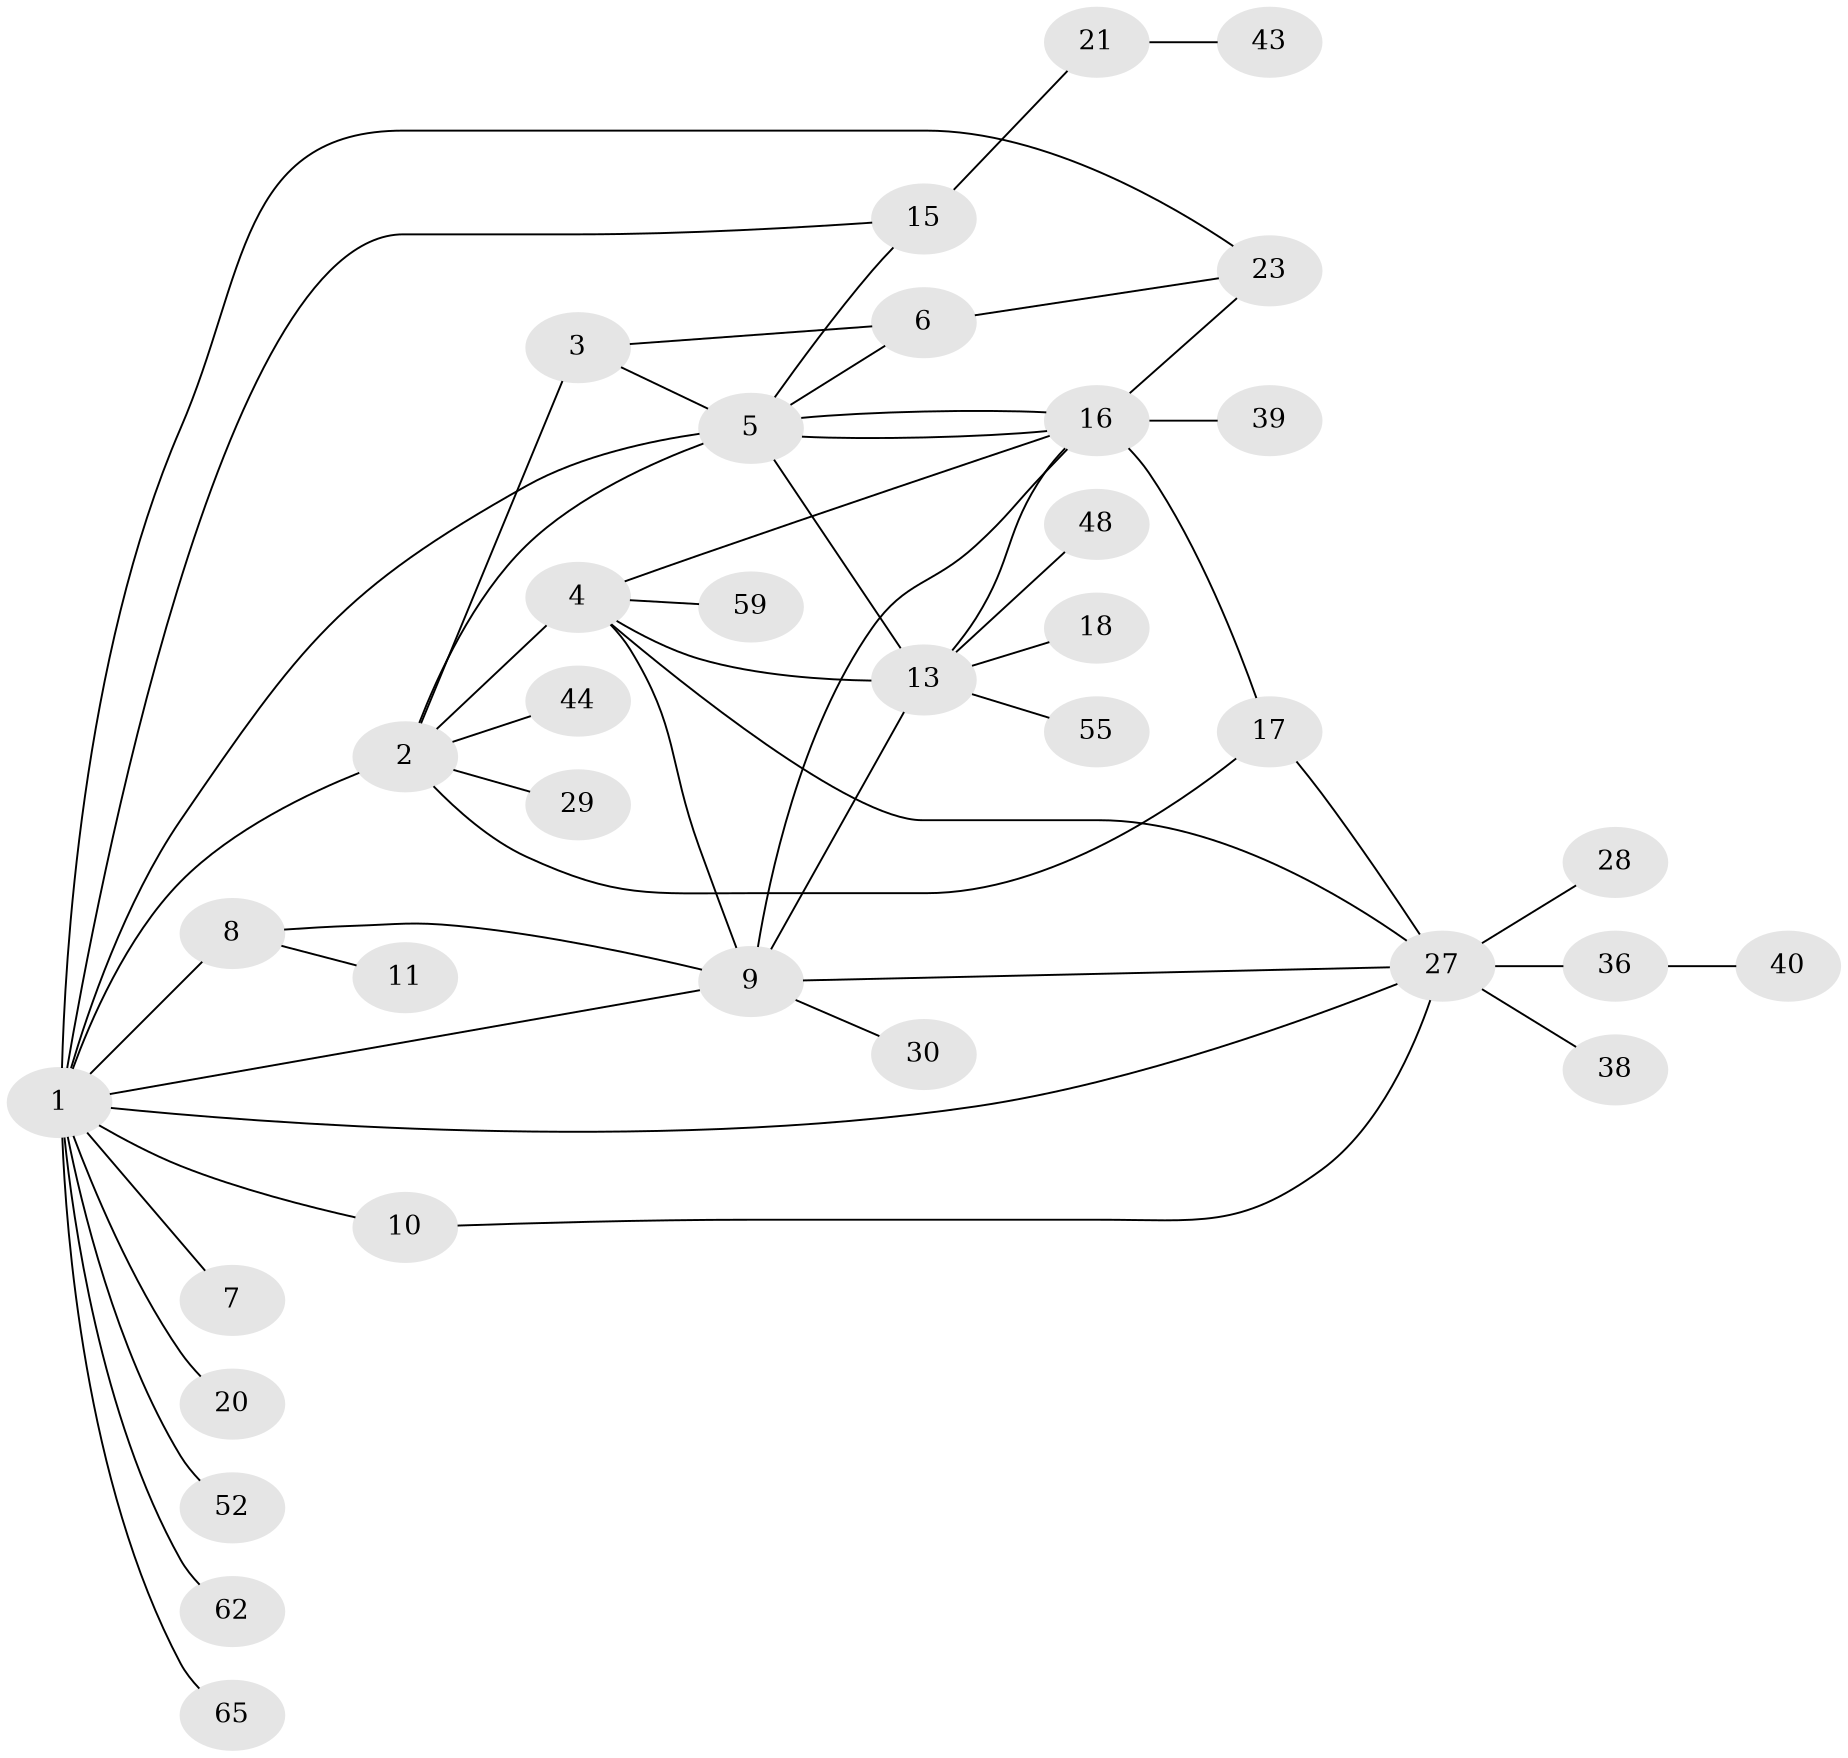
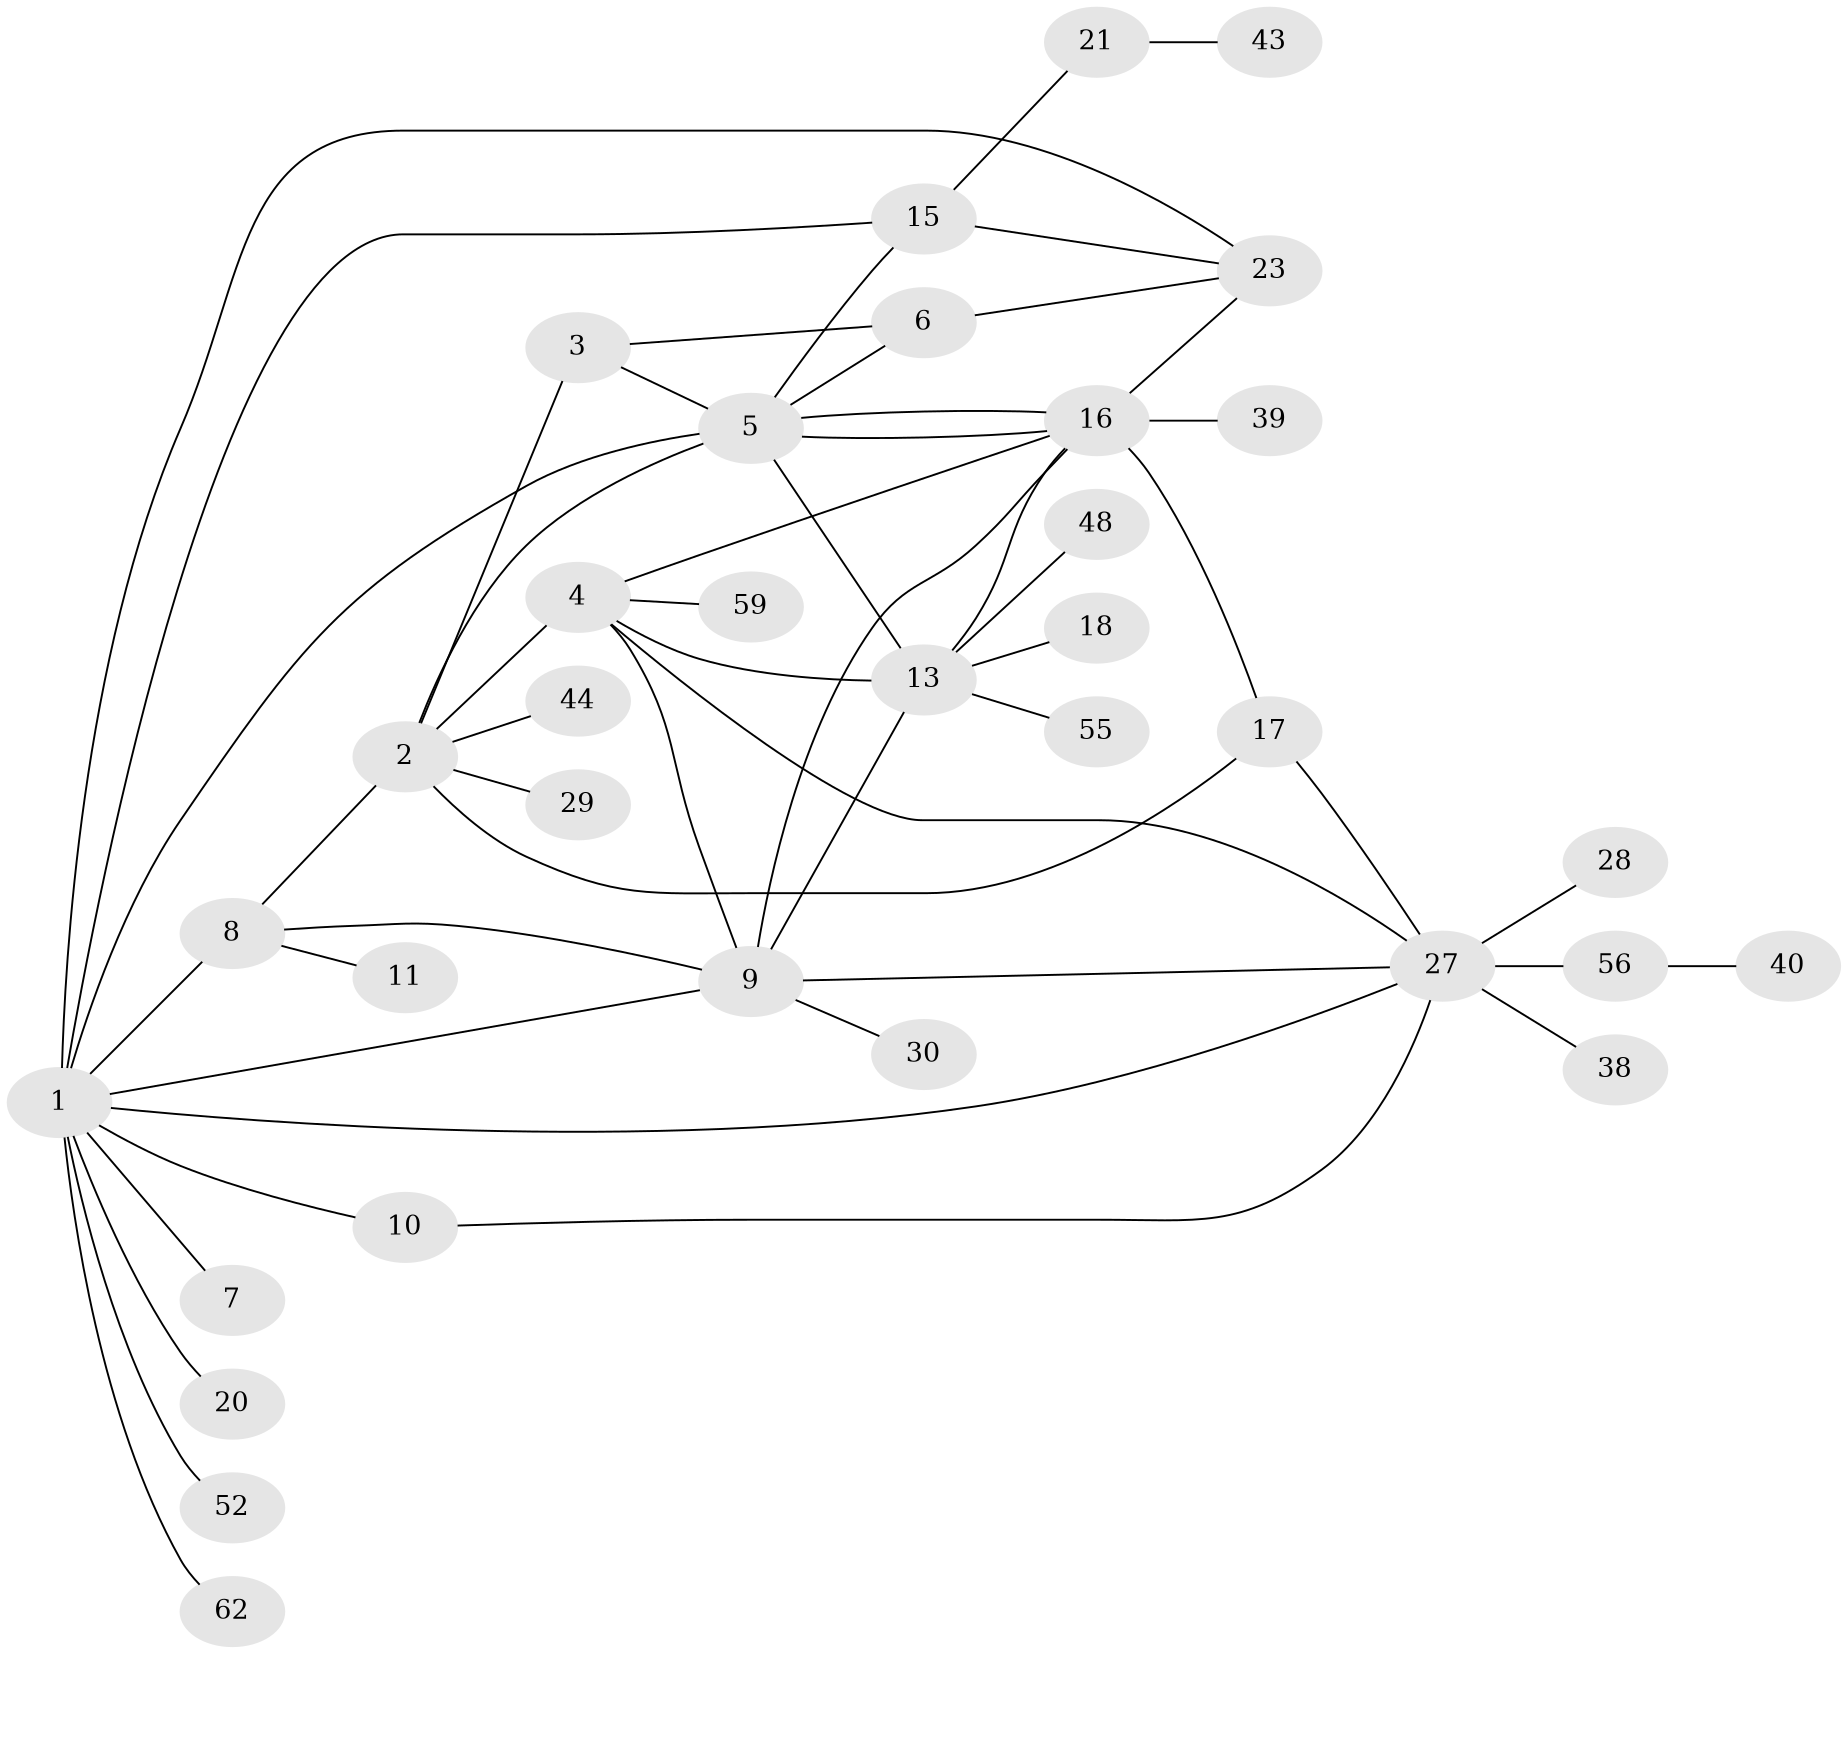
none -> (1097, 245)
(178, 884) -> (319, 845)
(1615, 966) -> (1615, 966)
(232, 1715) -> none
